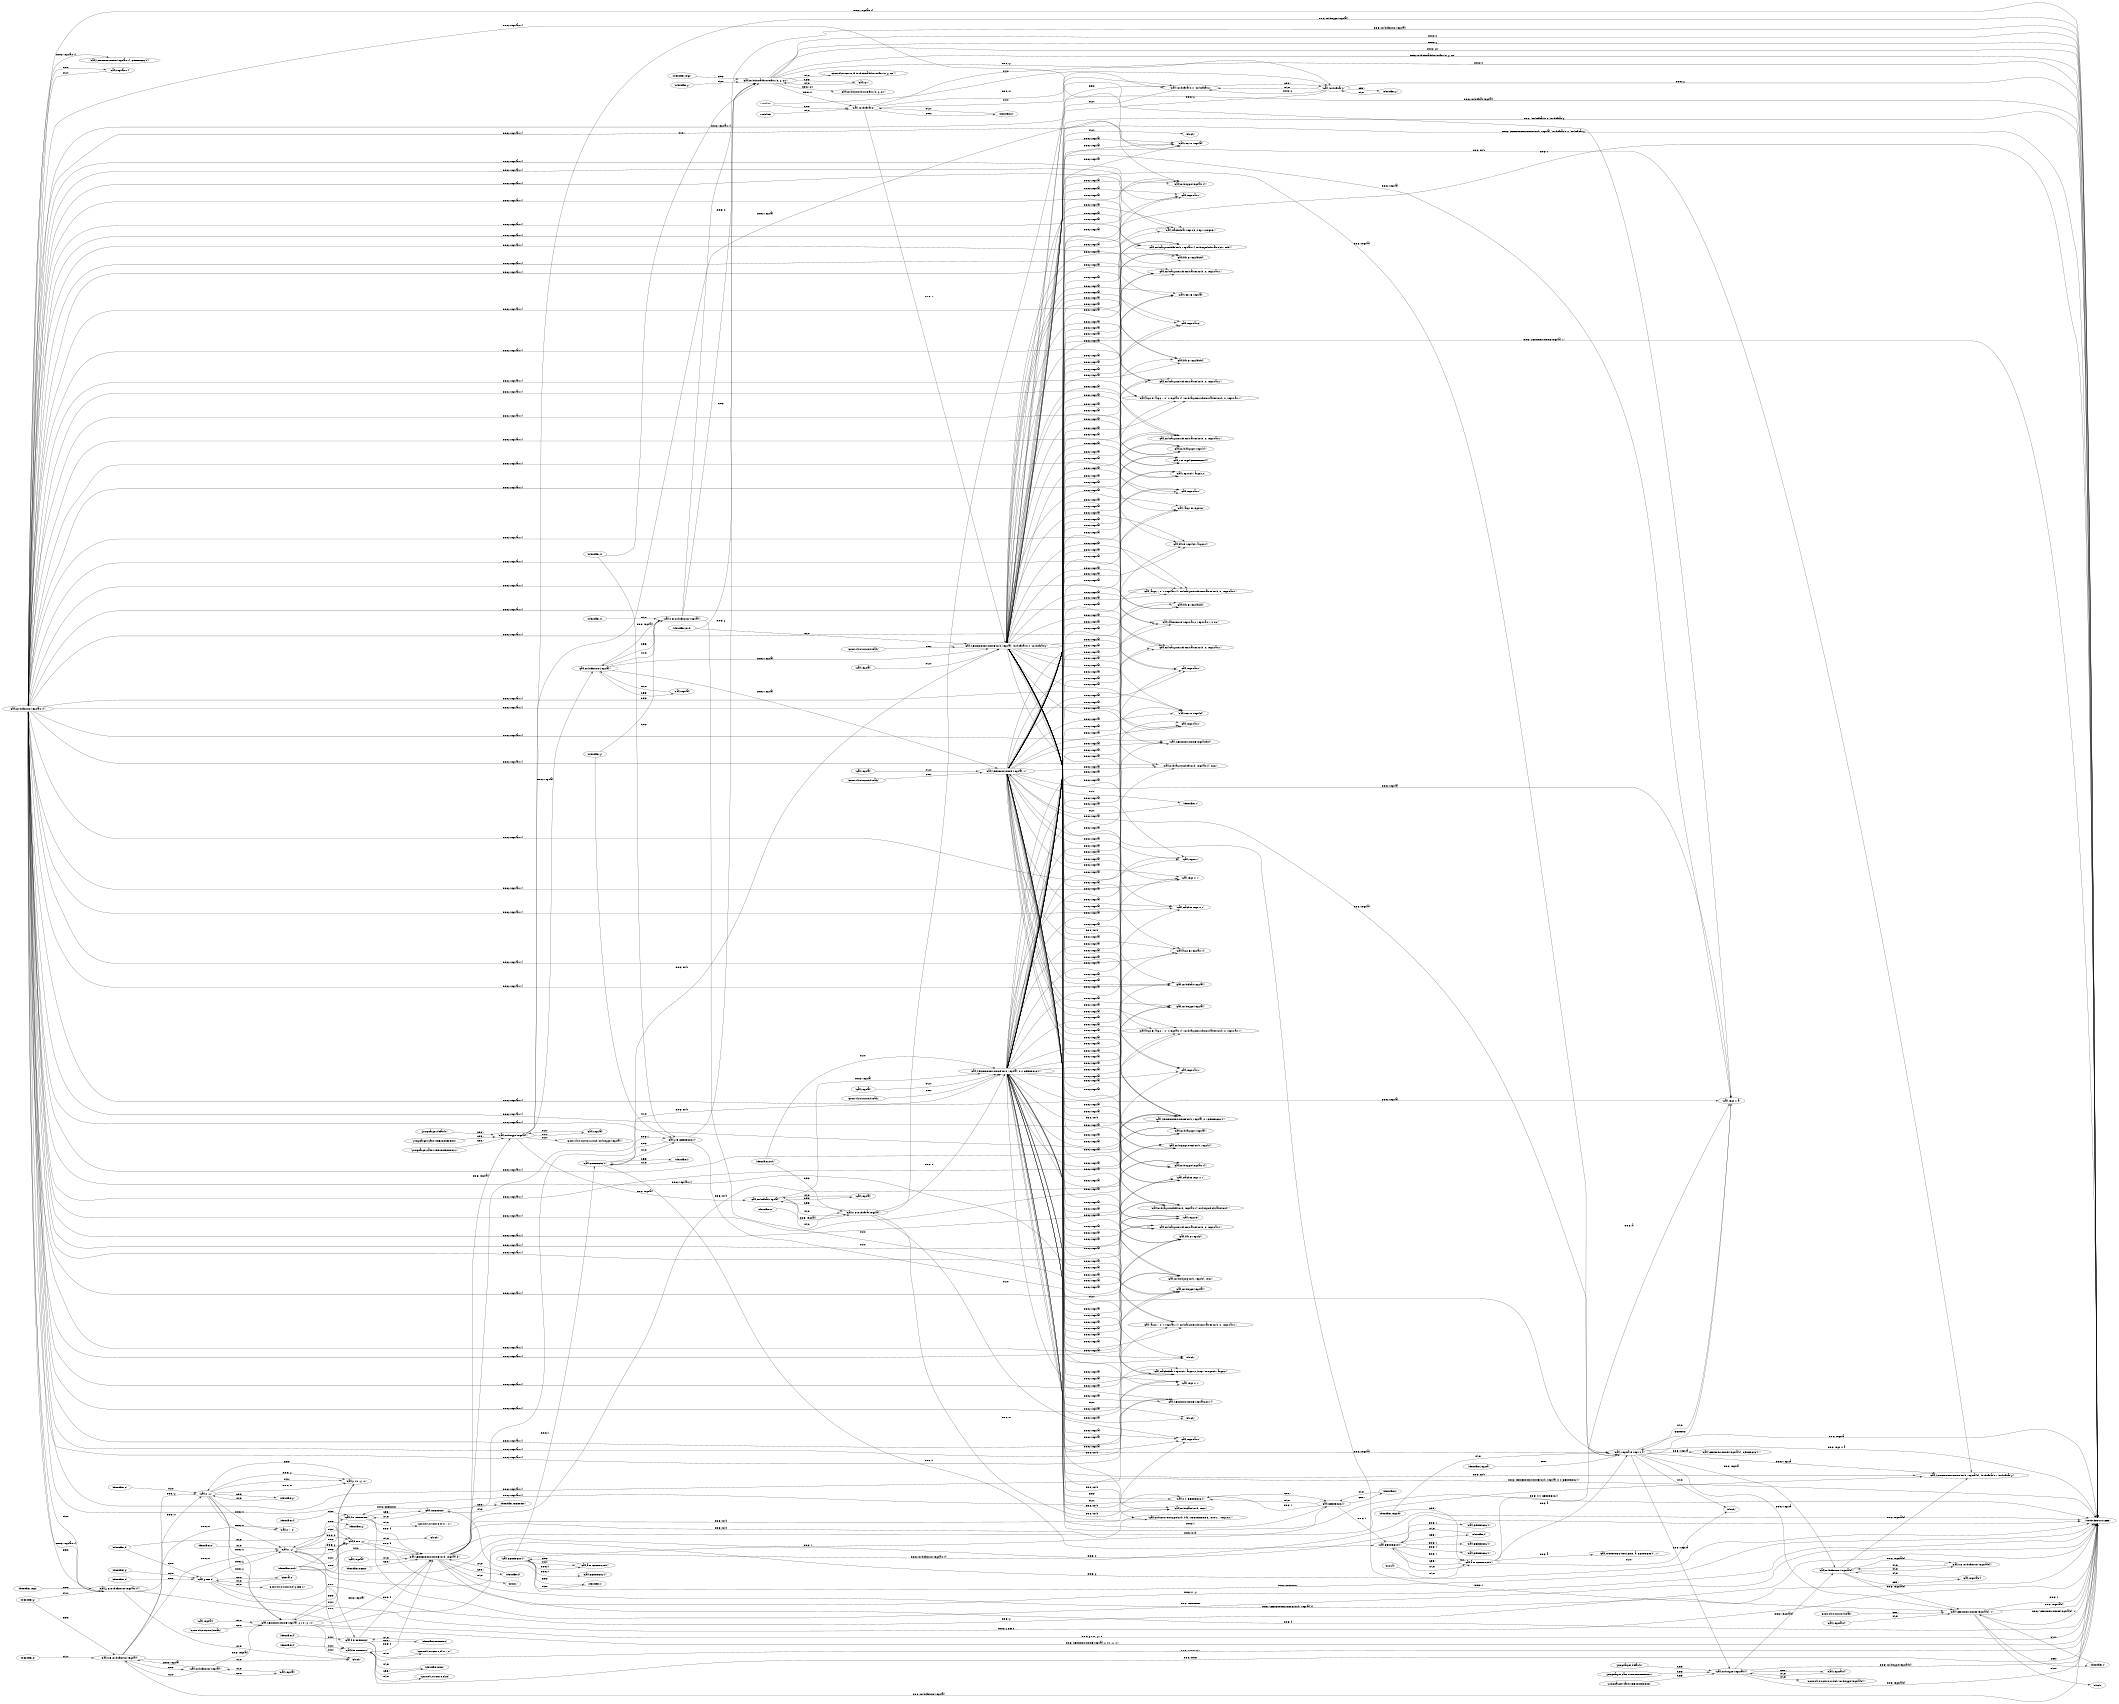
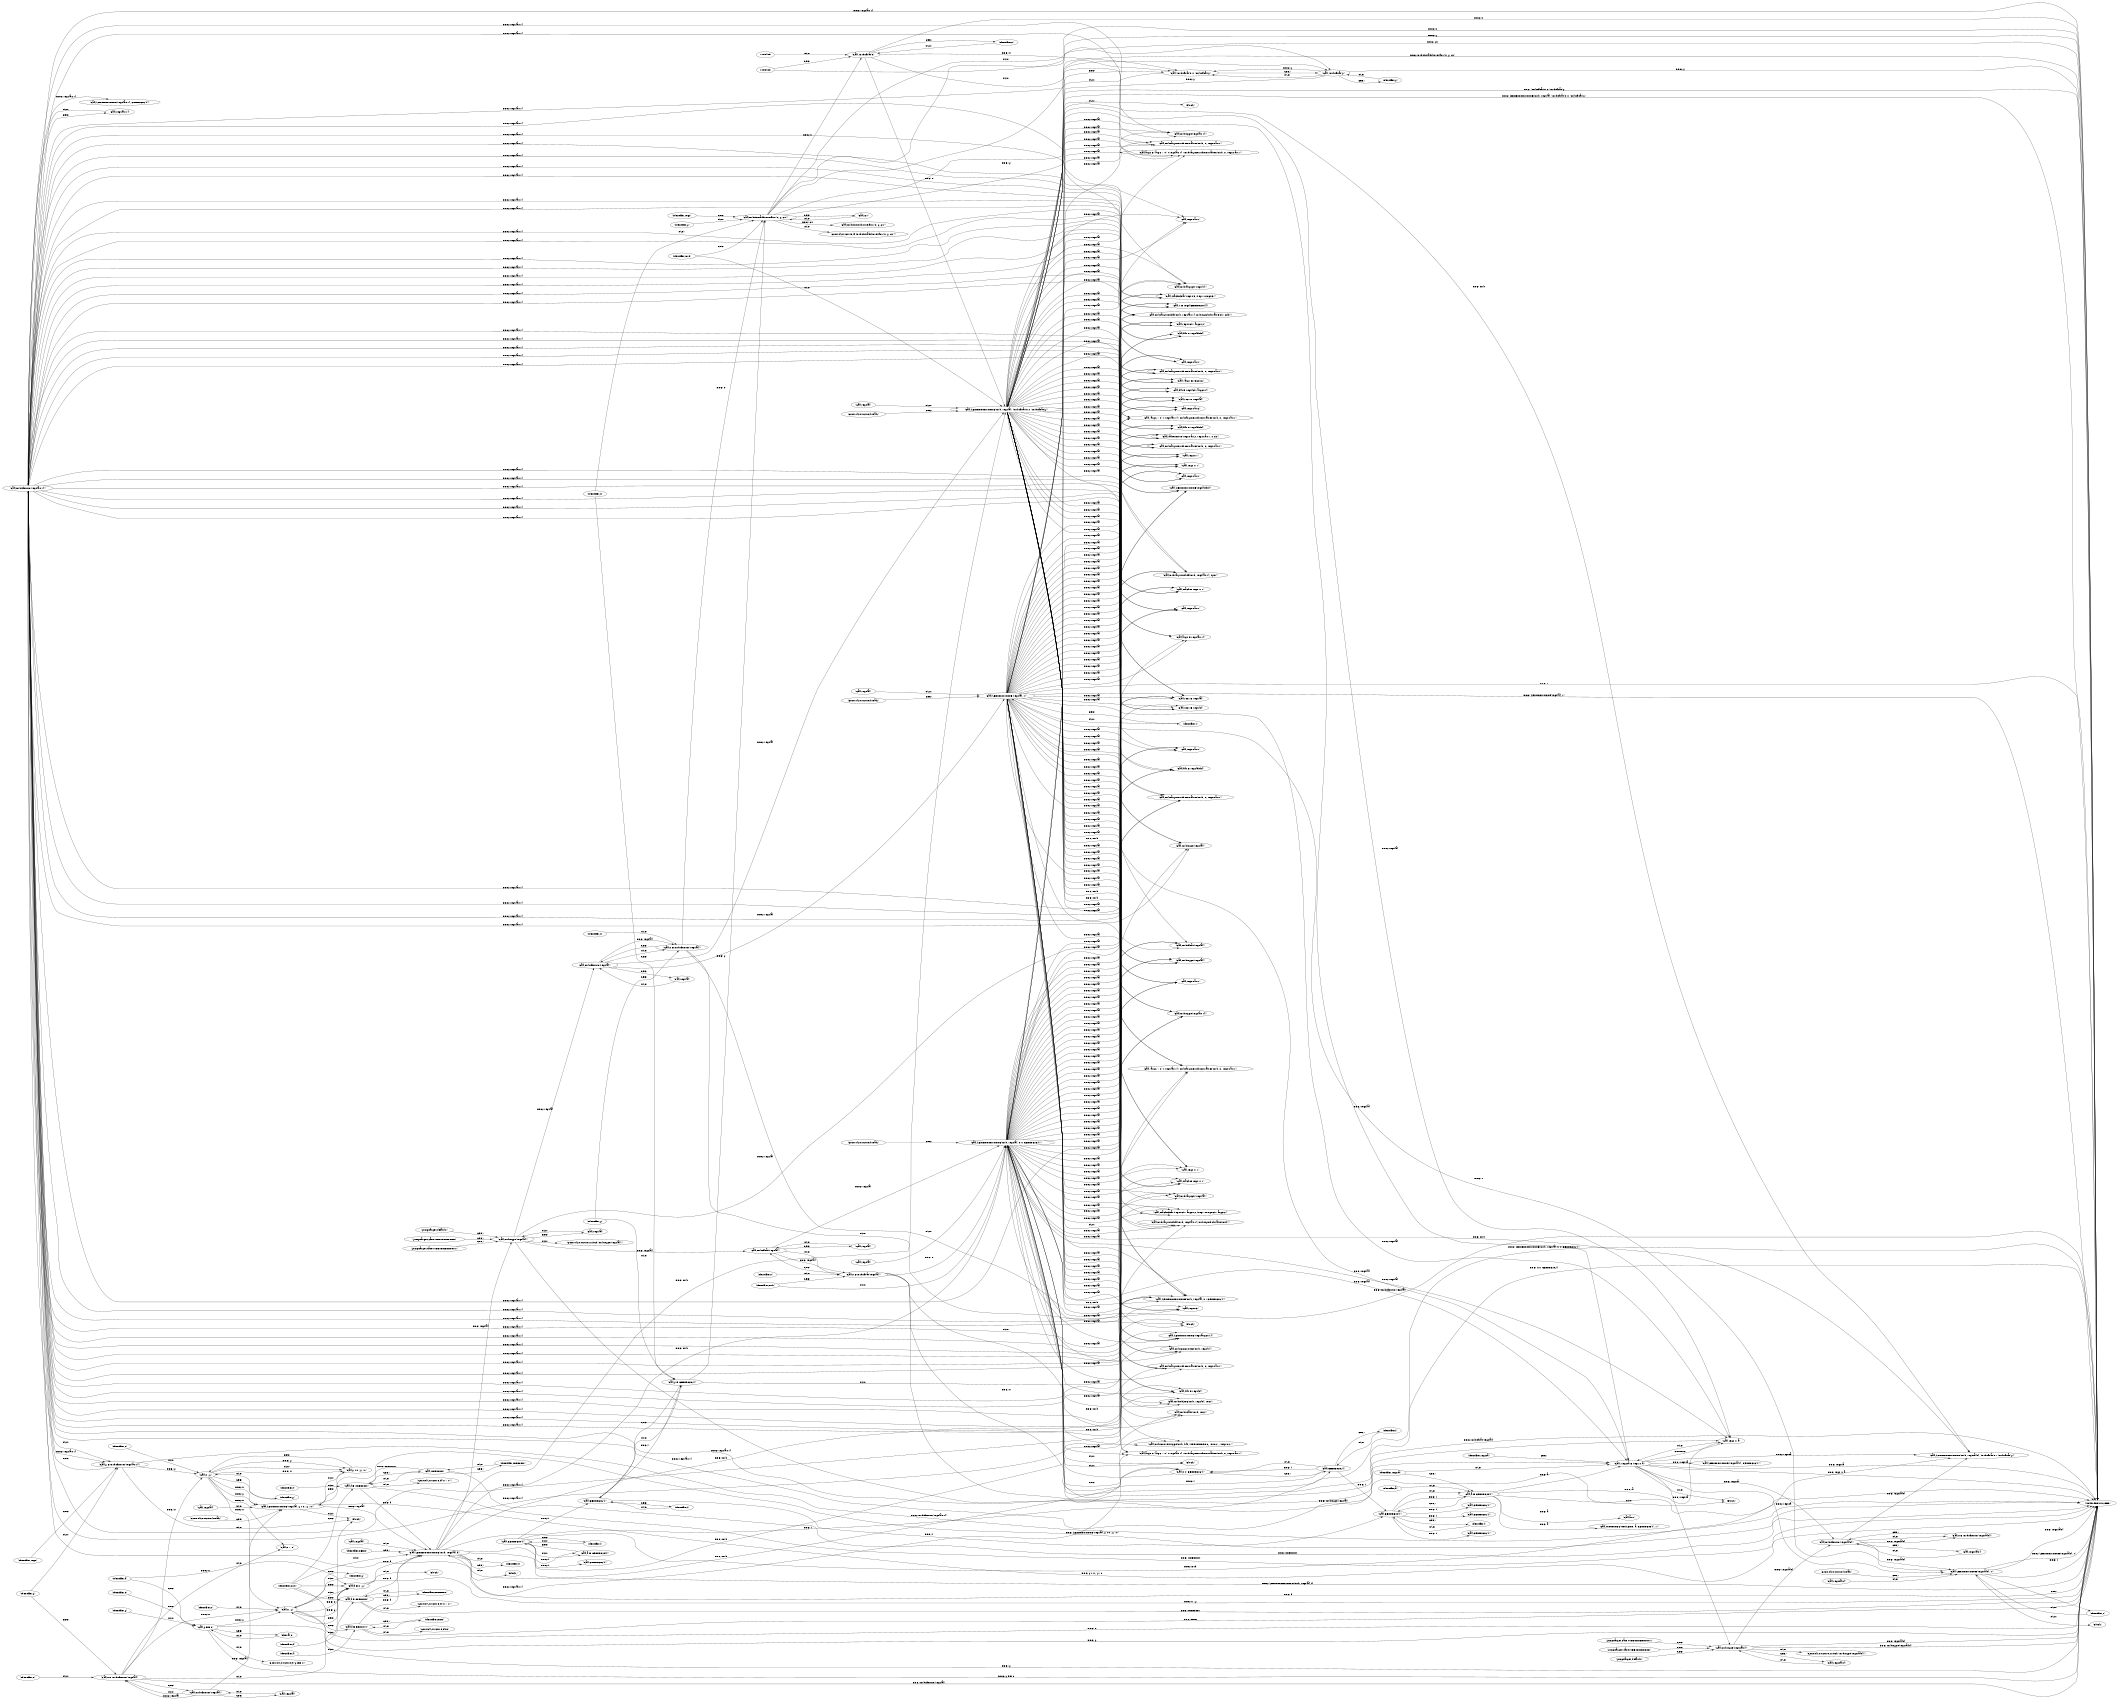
none -> (1629, 1517)
(1896, 1565) -> (1896, 1532)
(1390, 1566) -> (1390, 1488)
